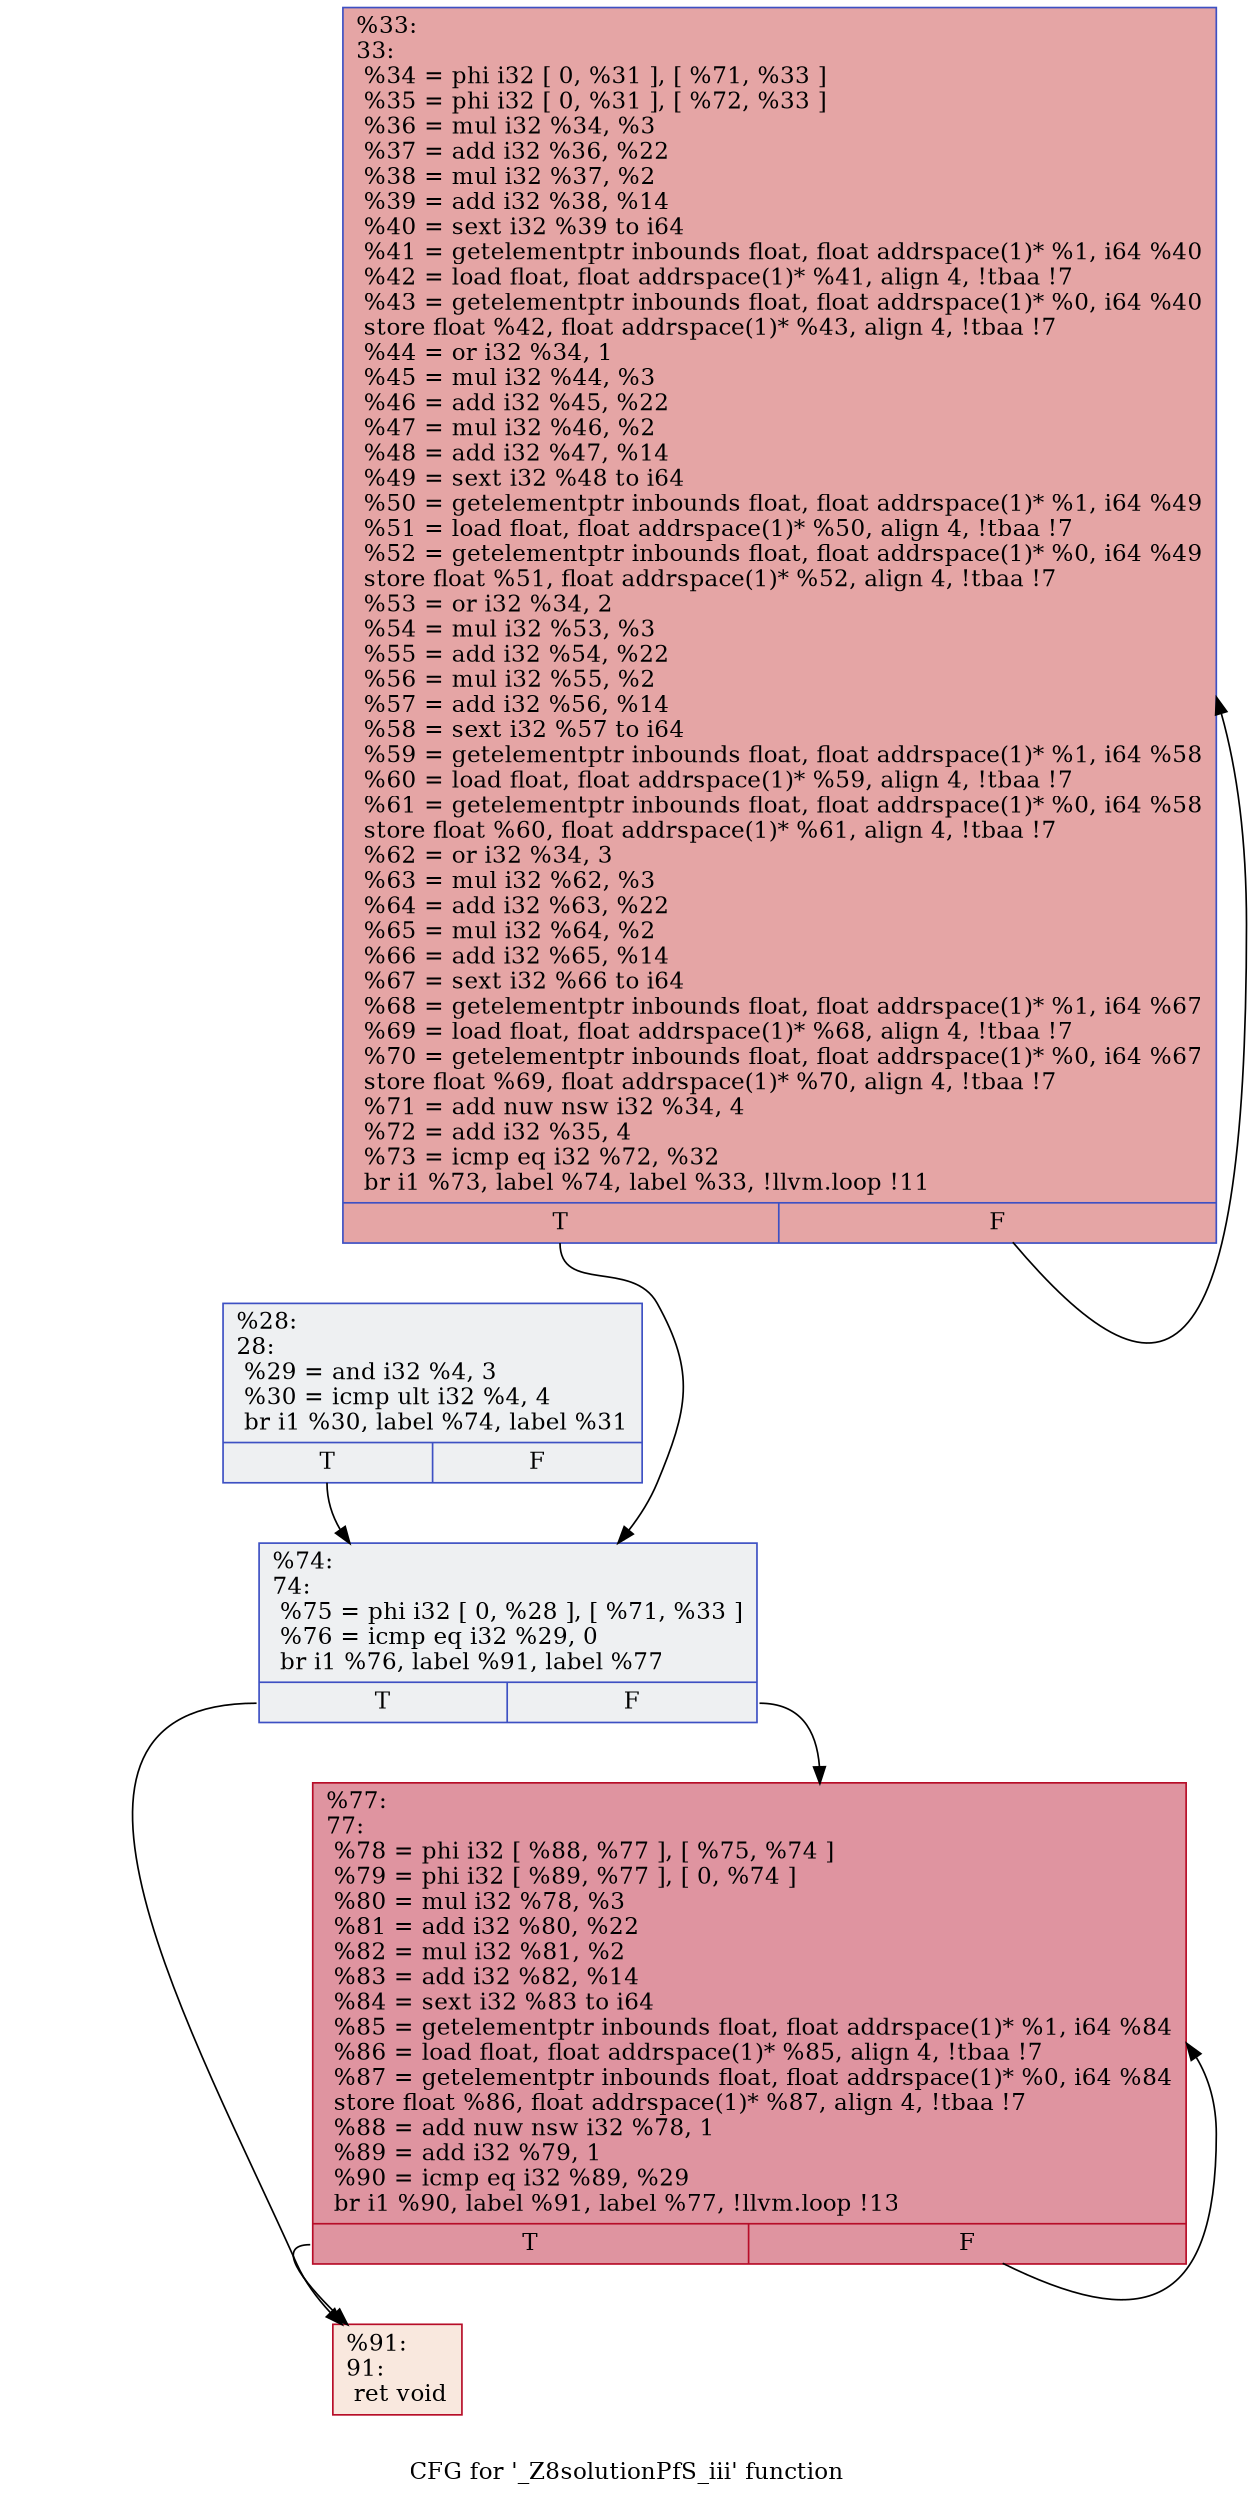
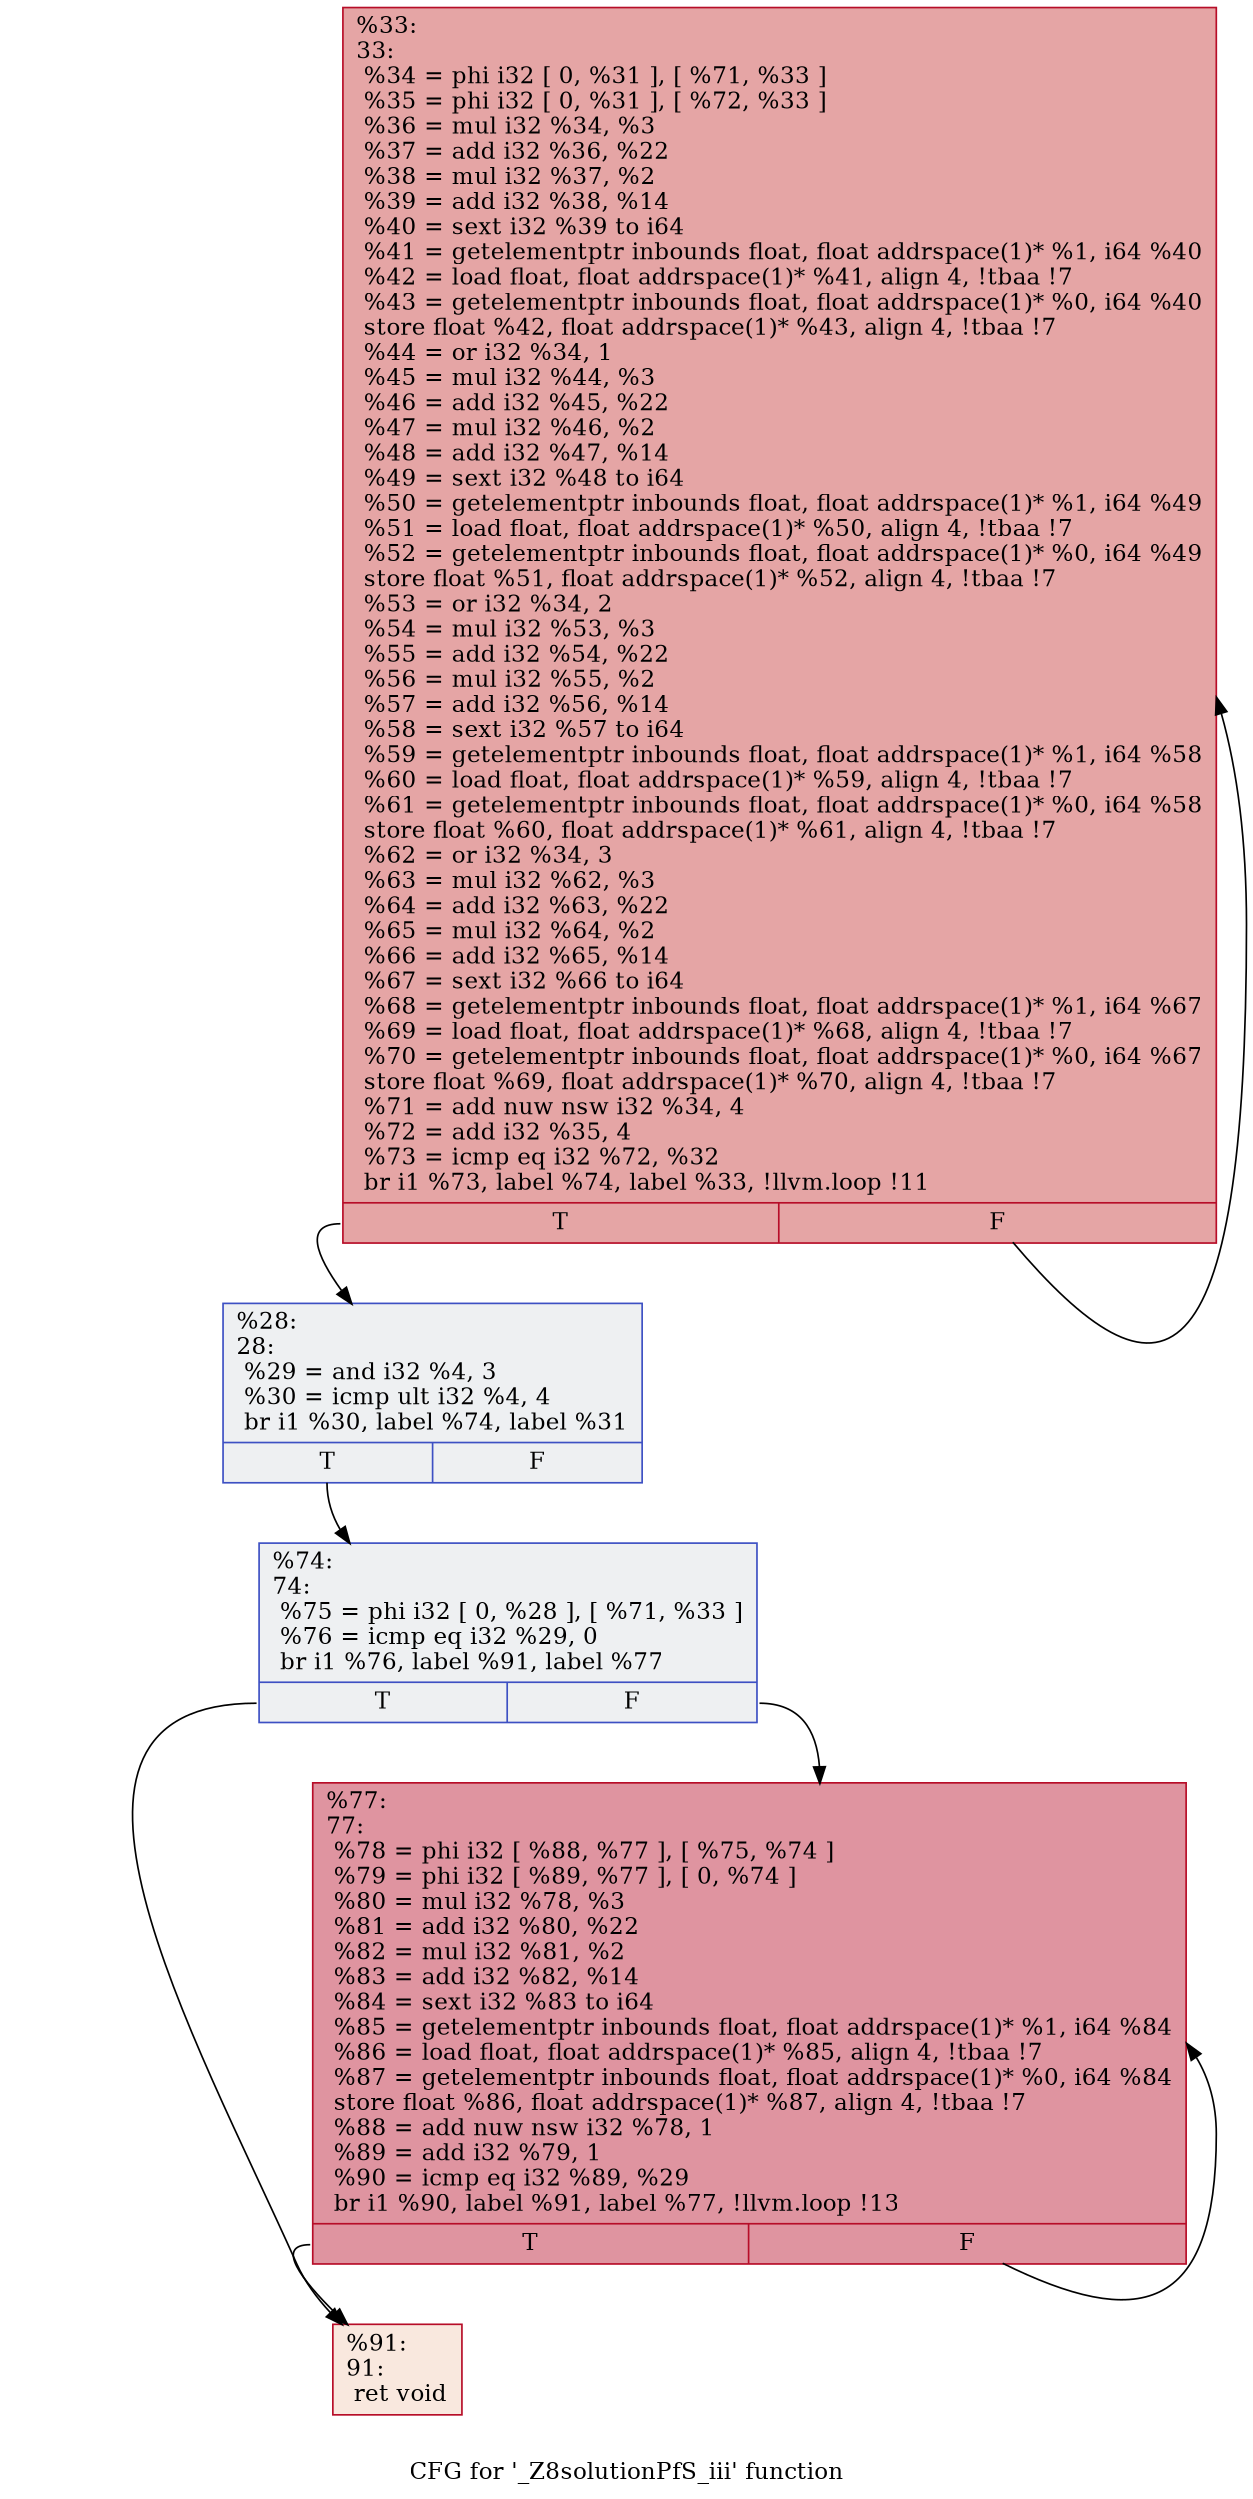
(780, 625) -> (780, 625)
(680, 1359) -> (320, 1252)
